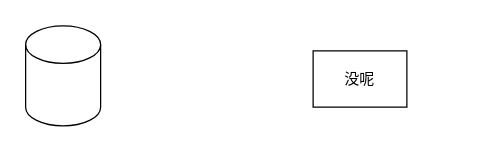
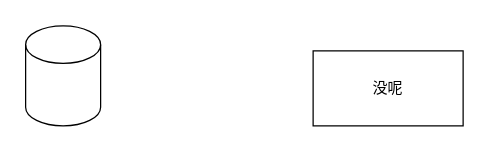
(360, 79) -> (388, 88)
